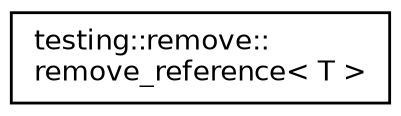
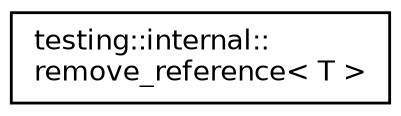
(200, 58) -> (200, 58)
